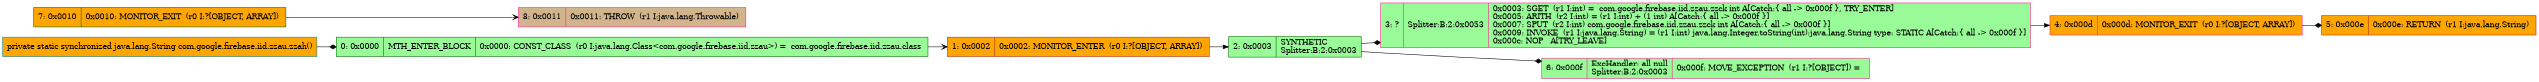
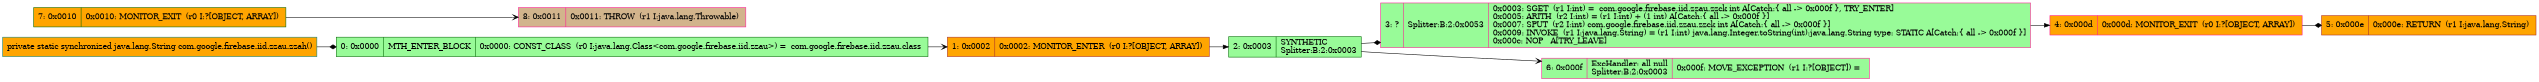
(1448, 57) -> (1449, 57)
